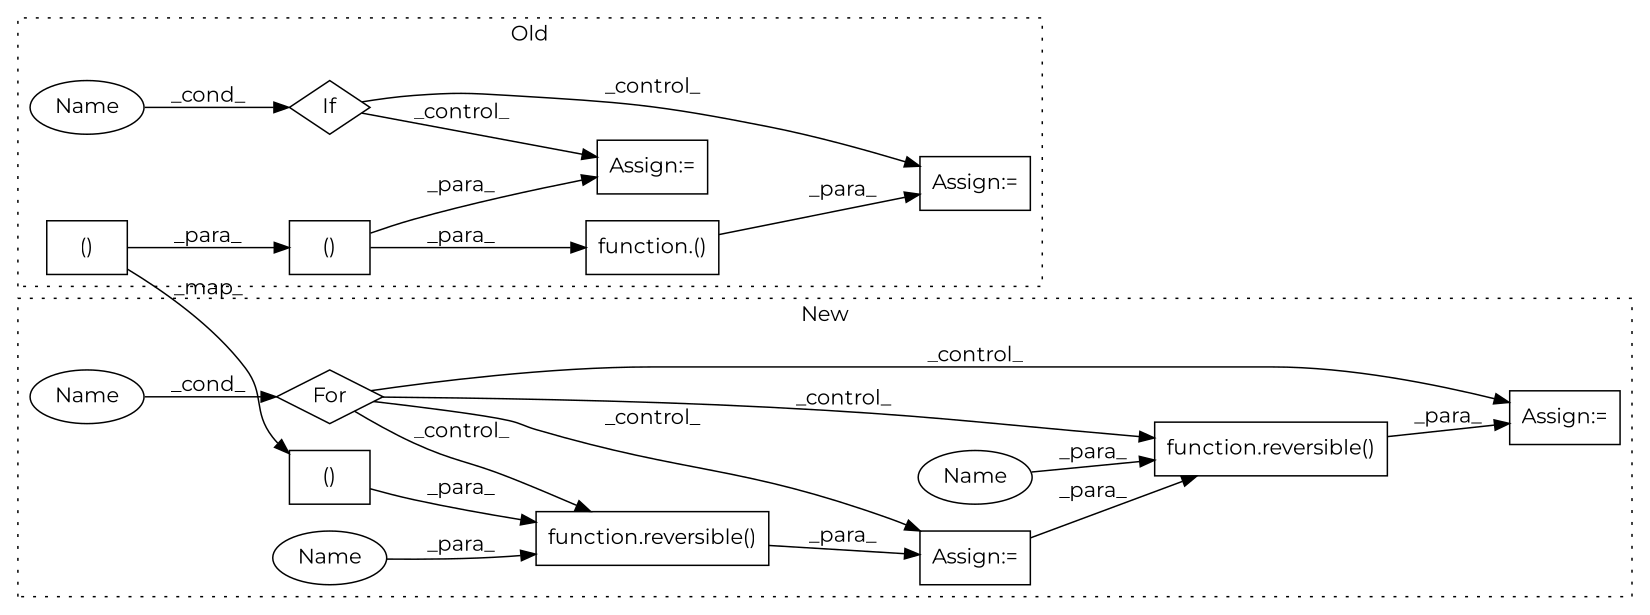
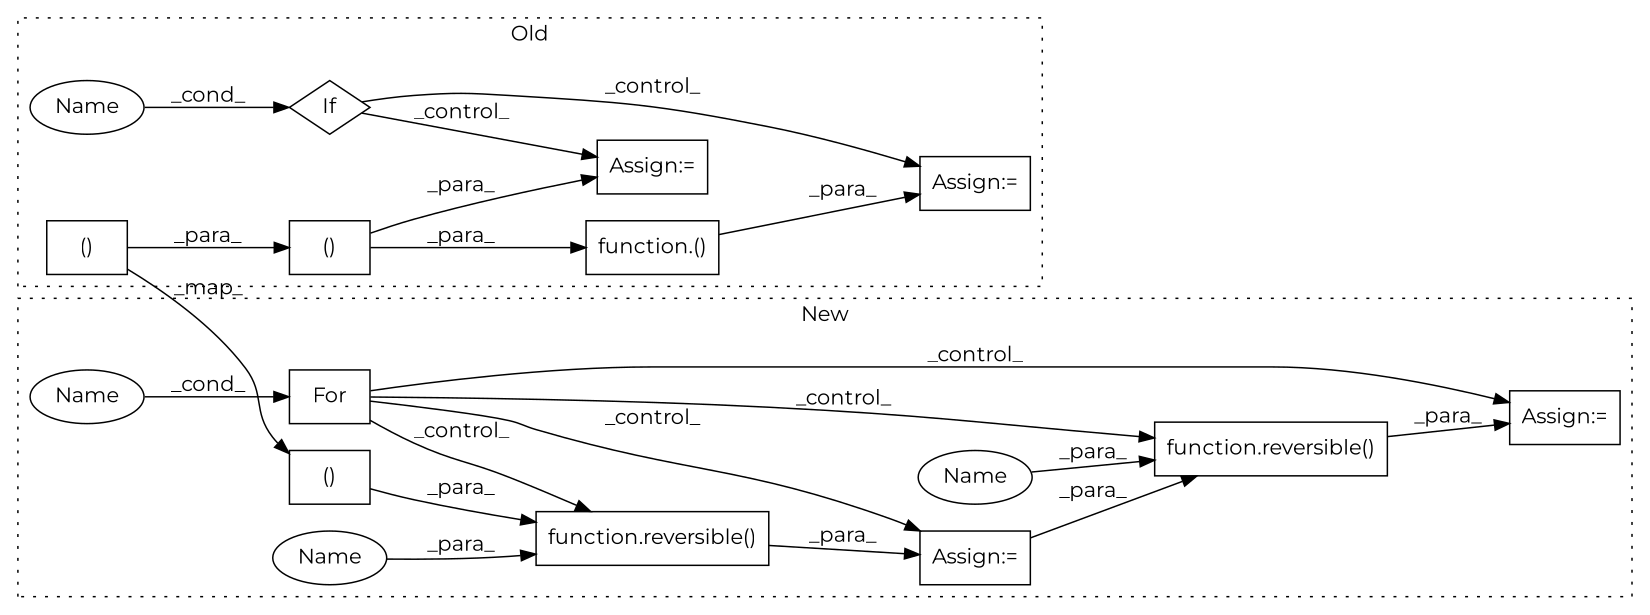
(330, 397) -> (330, 397)
